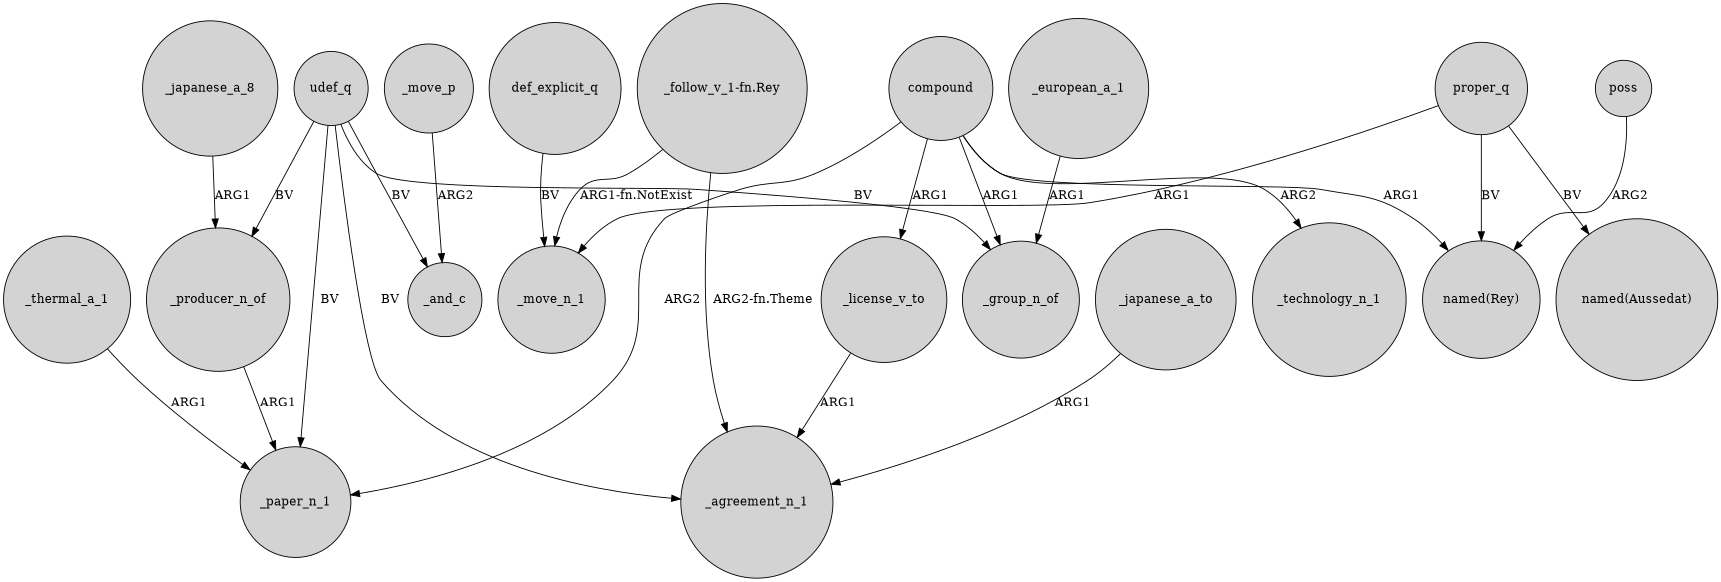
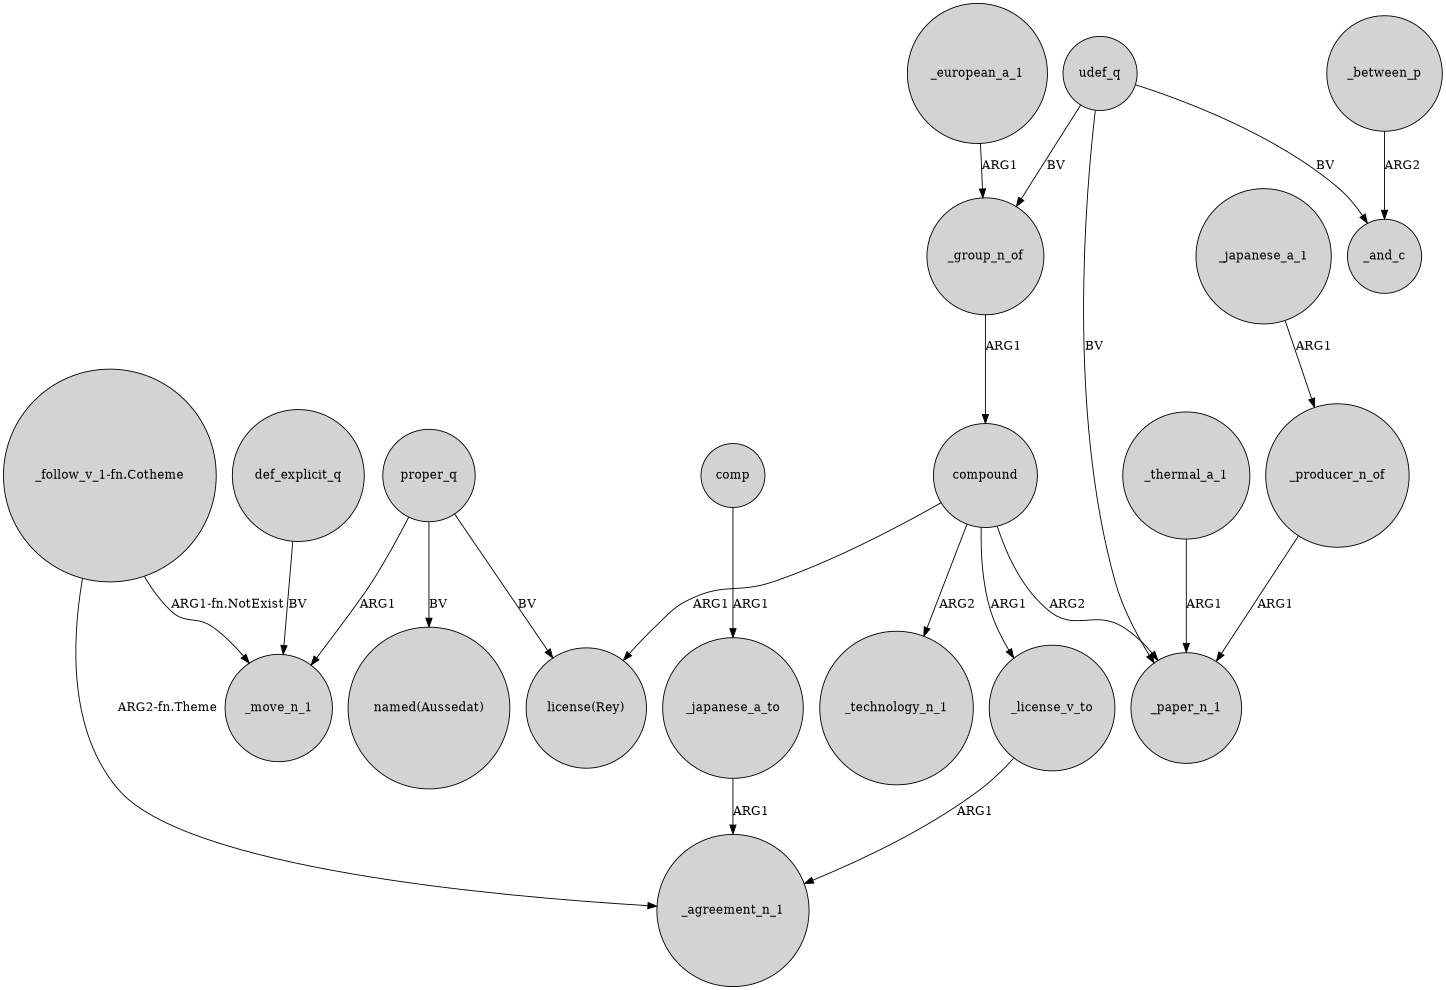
(210, 88) -> (1264, 256)
(429, 88) -> (1385, 73)
(722, 88) -> (110, 476)
(1624, 88) -> none
(285, 175) -> none
(978, 187) -> (985, 365)
(1481, 300) -> (586, 708)
(403, 402) -> none
none -> (733, 476)
